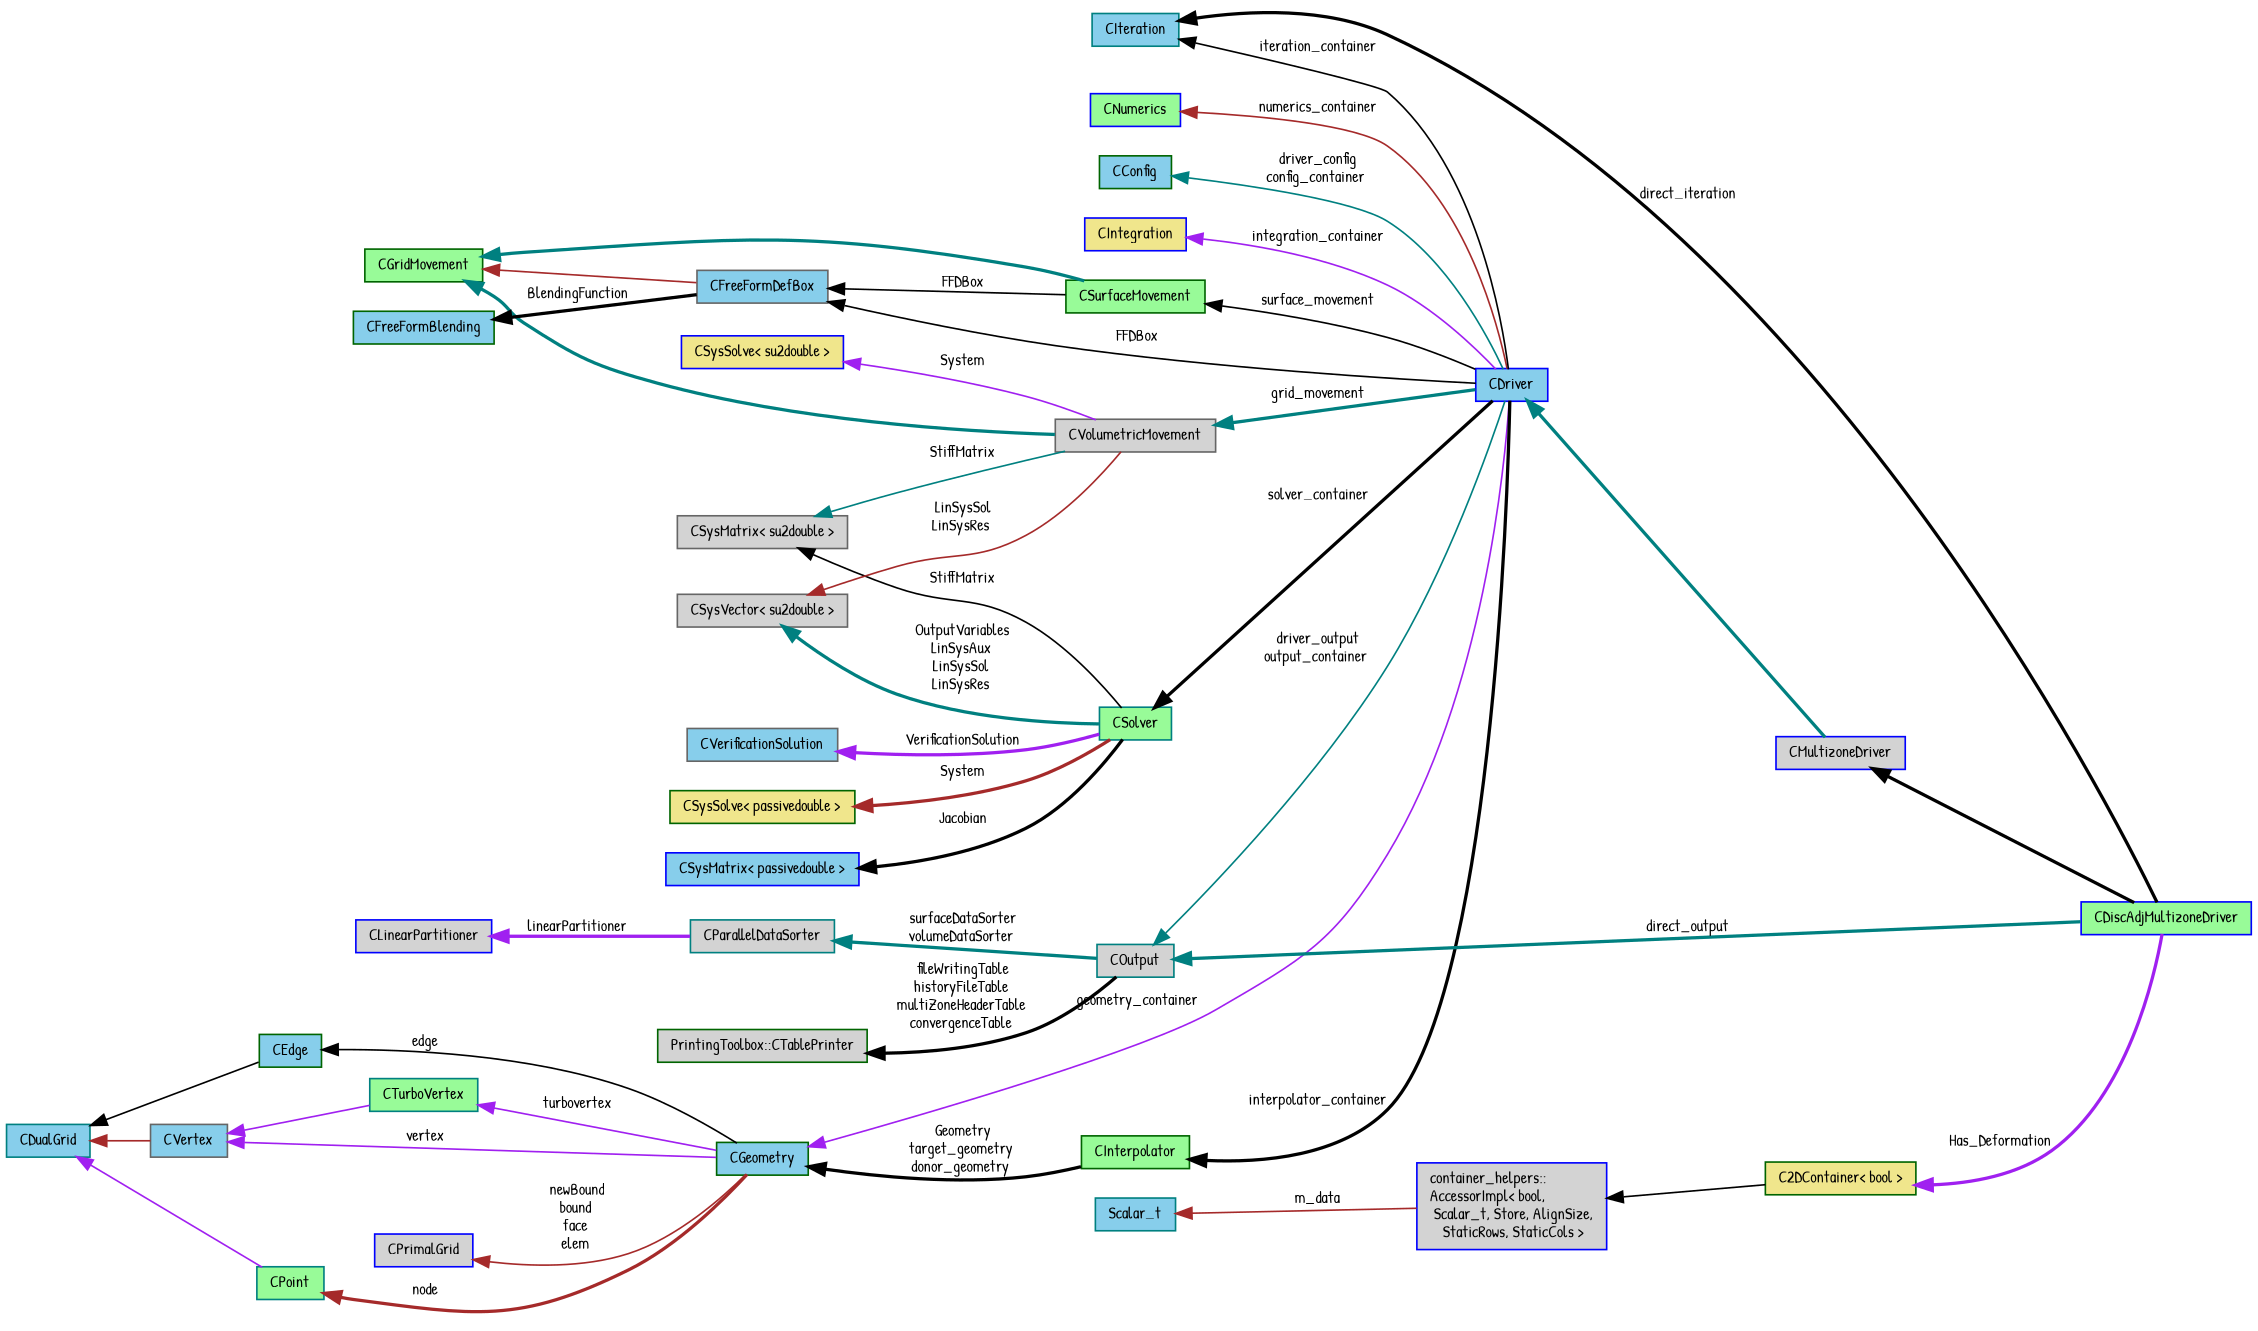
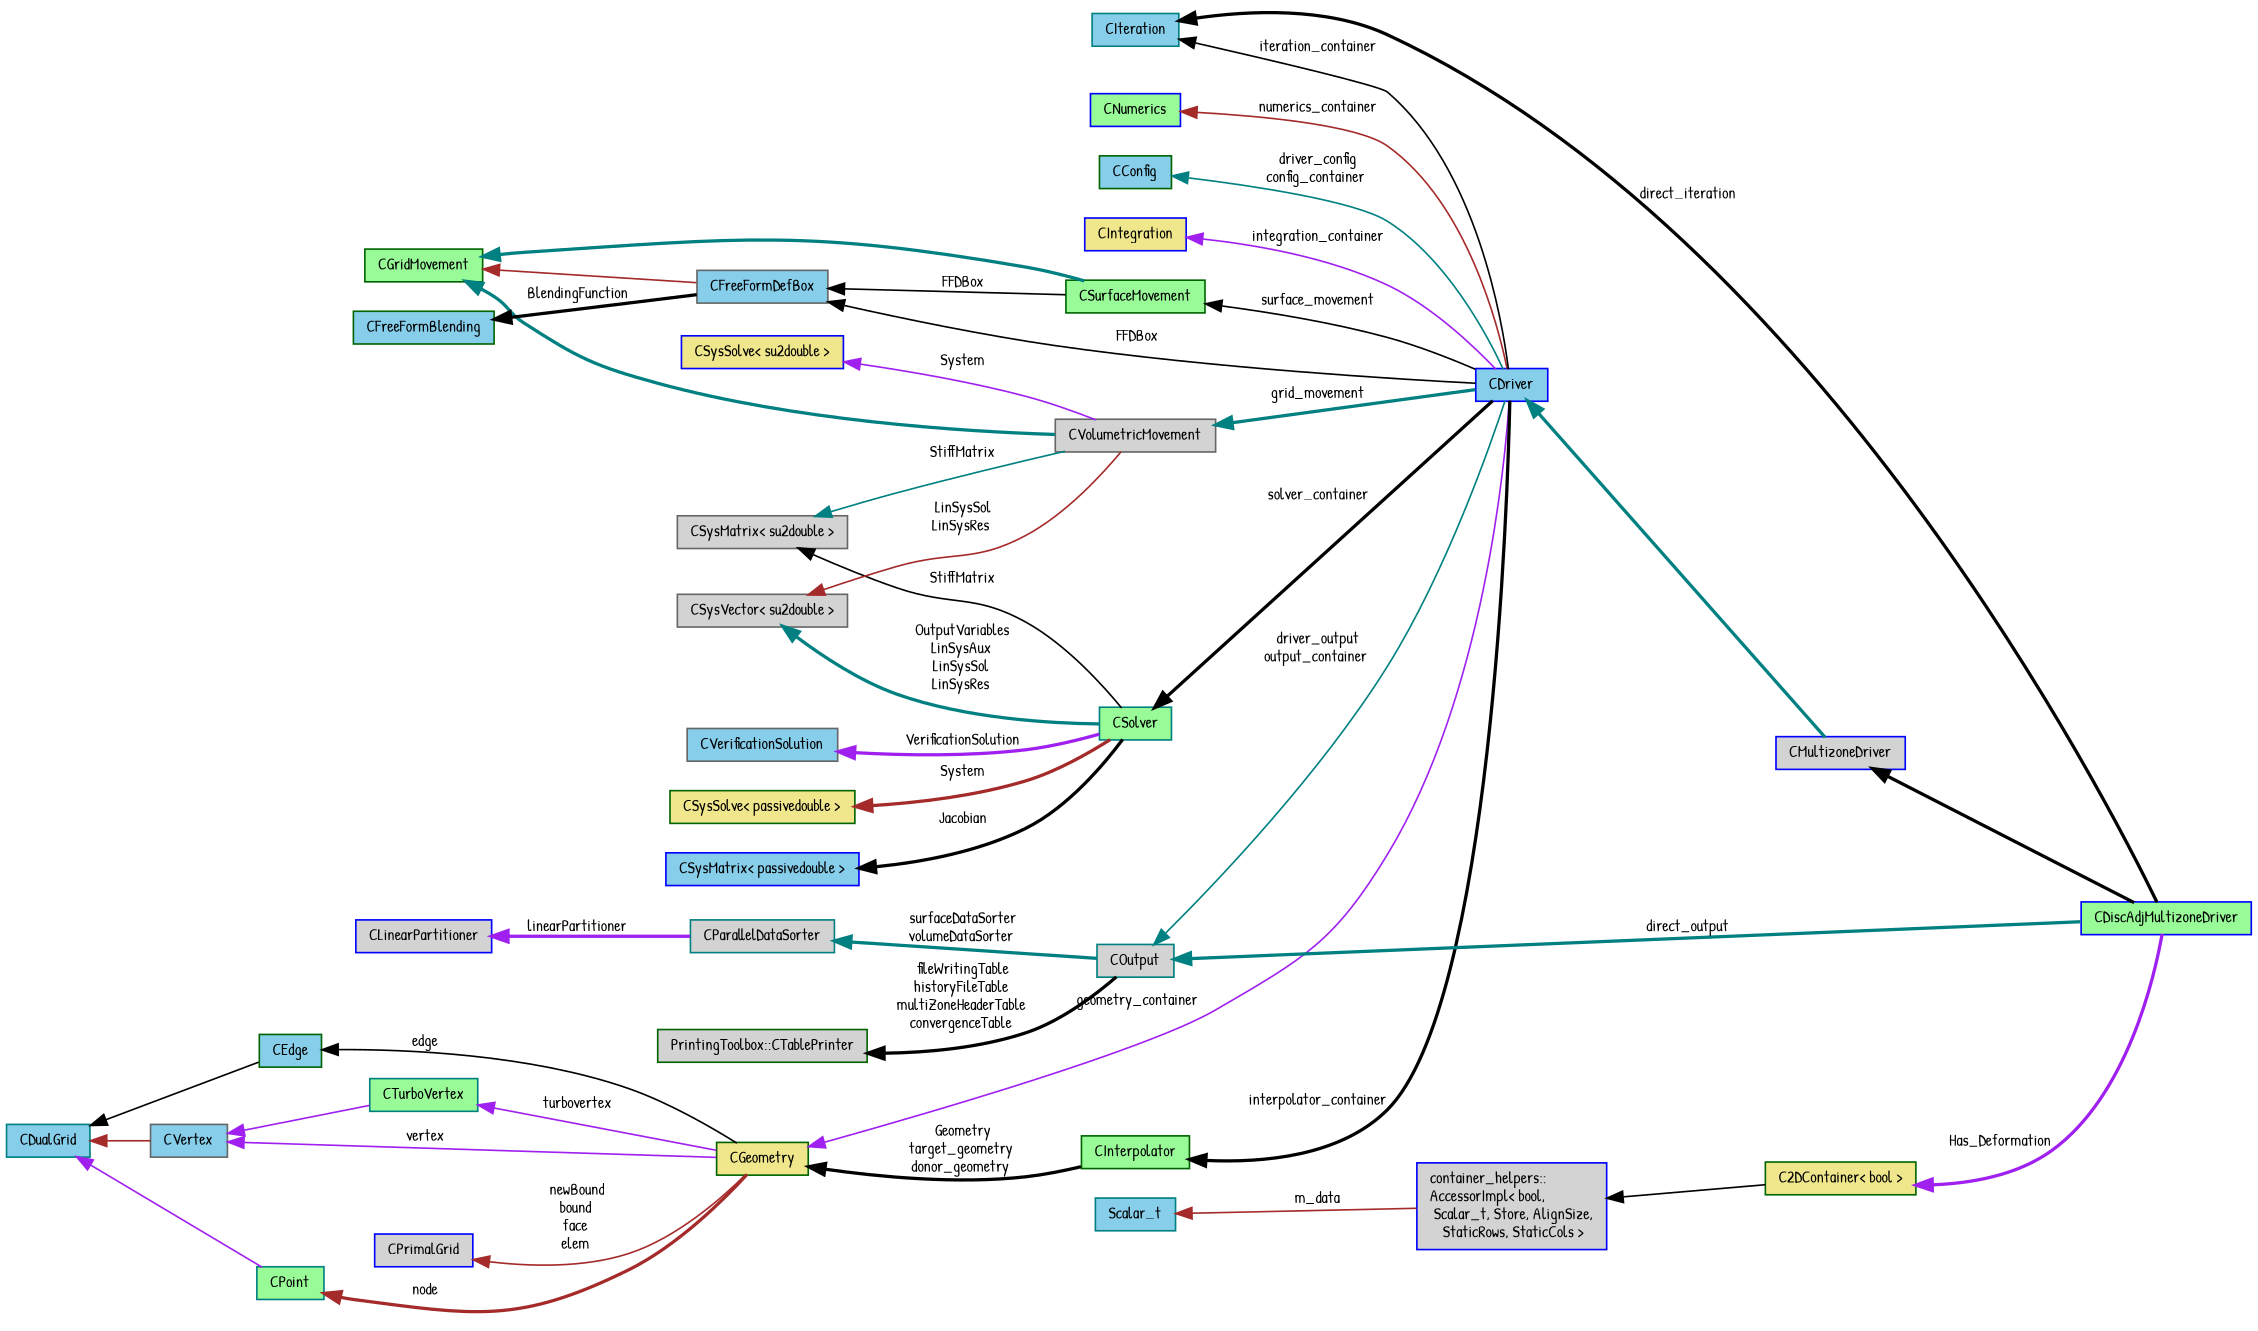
(762, 1159) -> (762, 1159)
